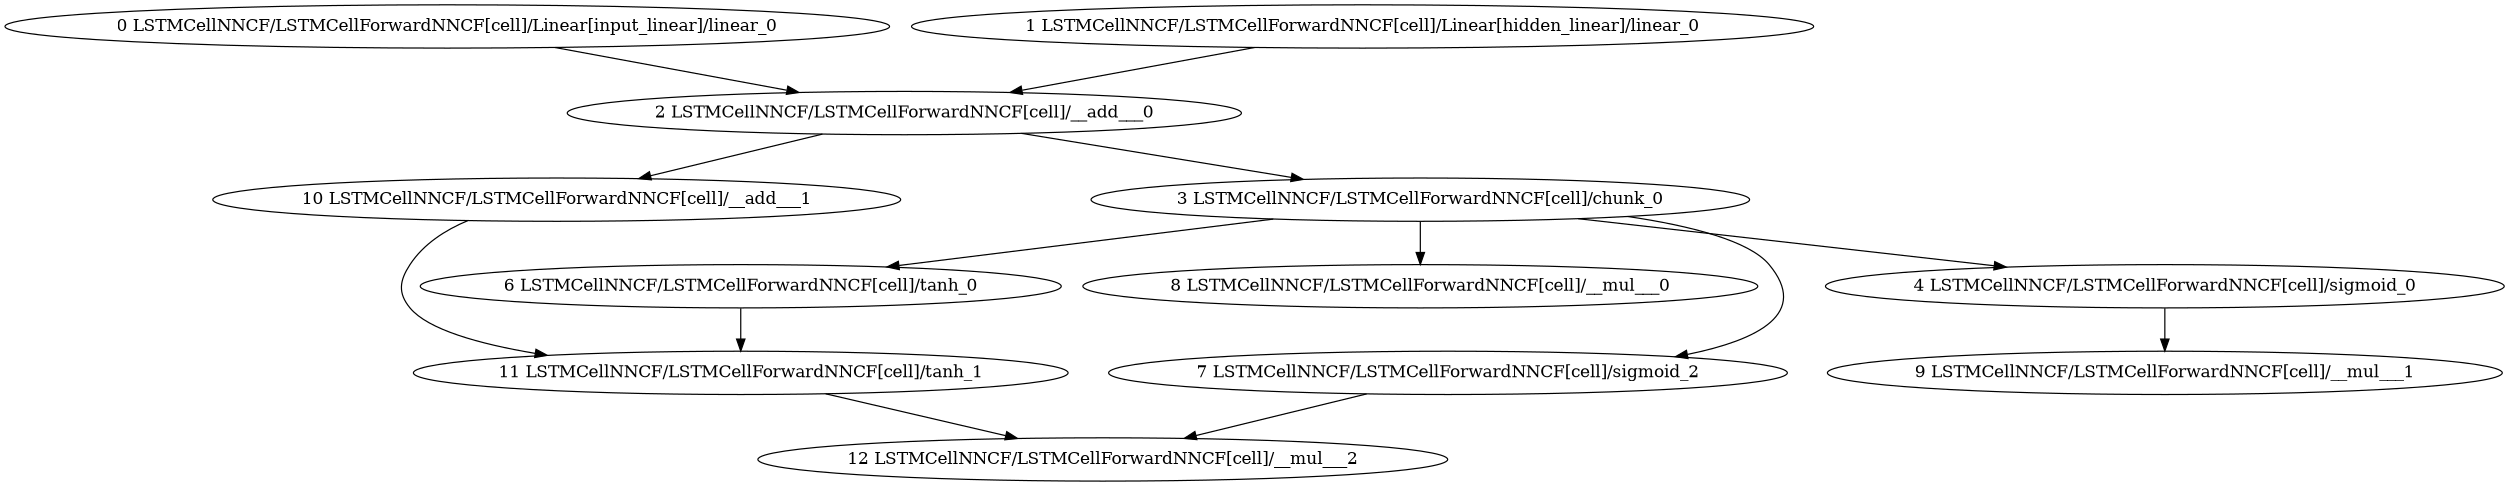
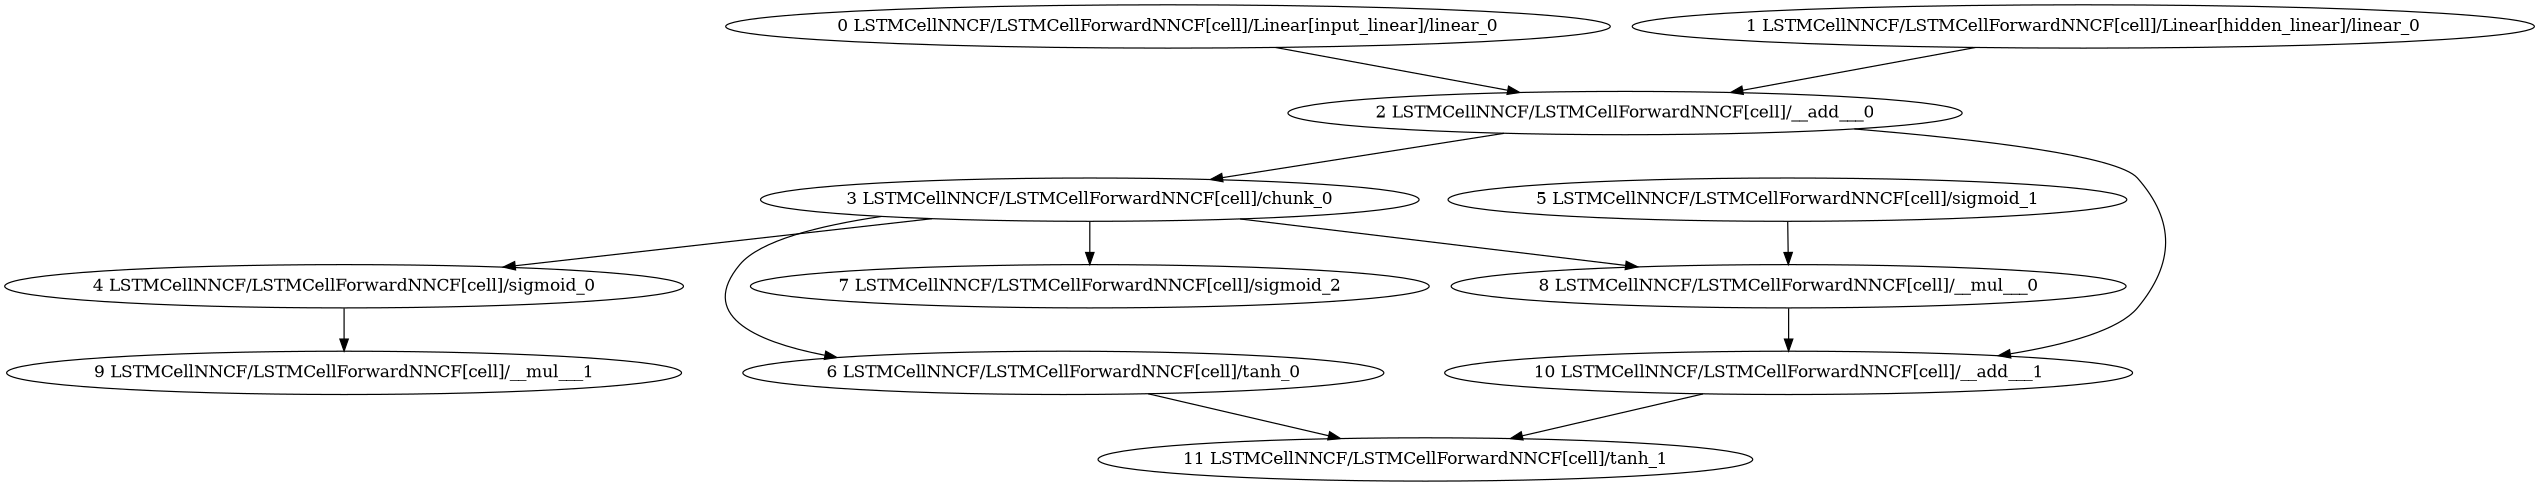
none -> (1787, 200)
none -> (1789, 324)
(1103, 459) -> none
